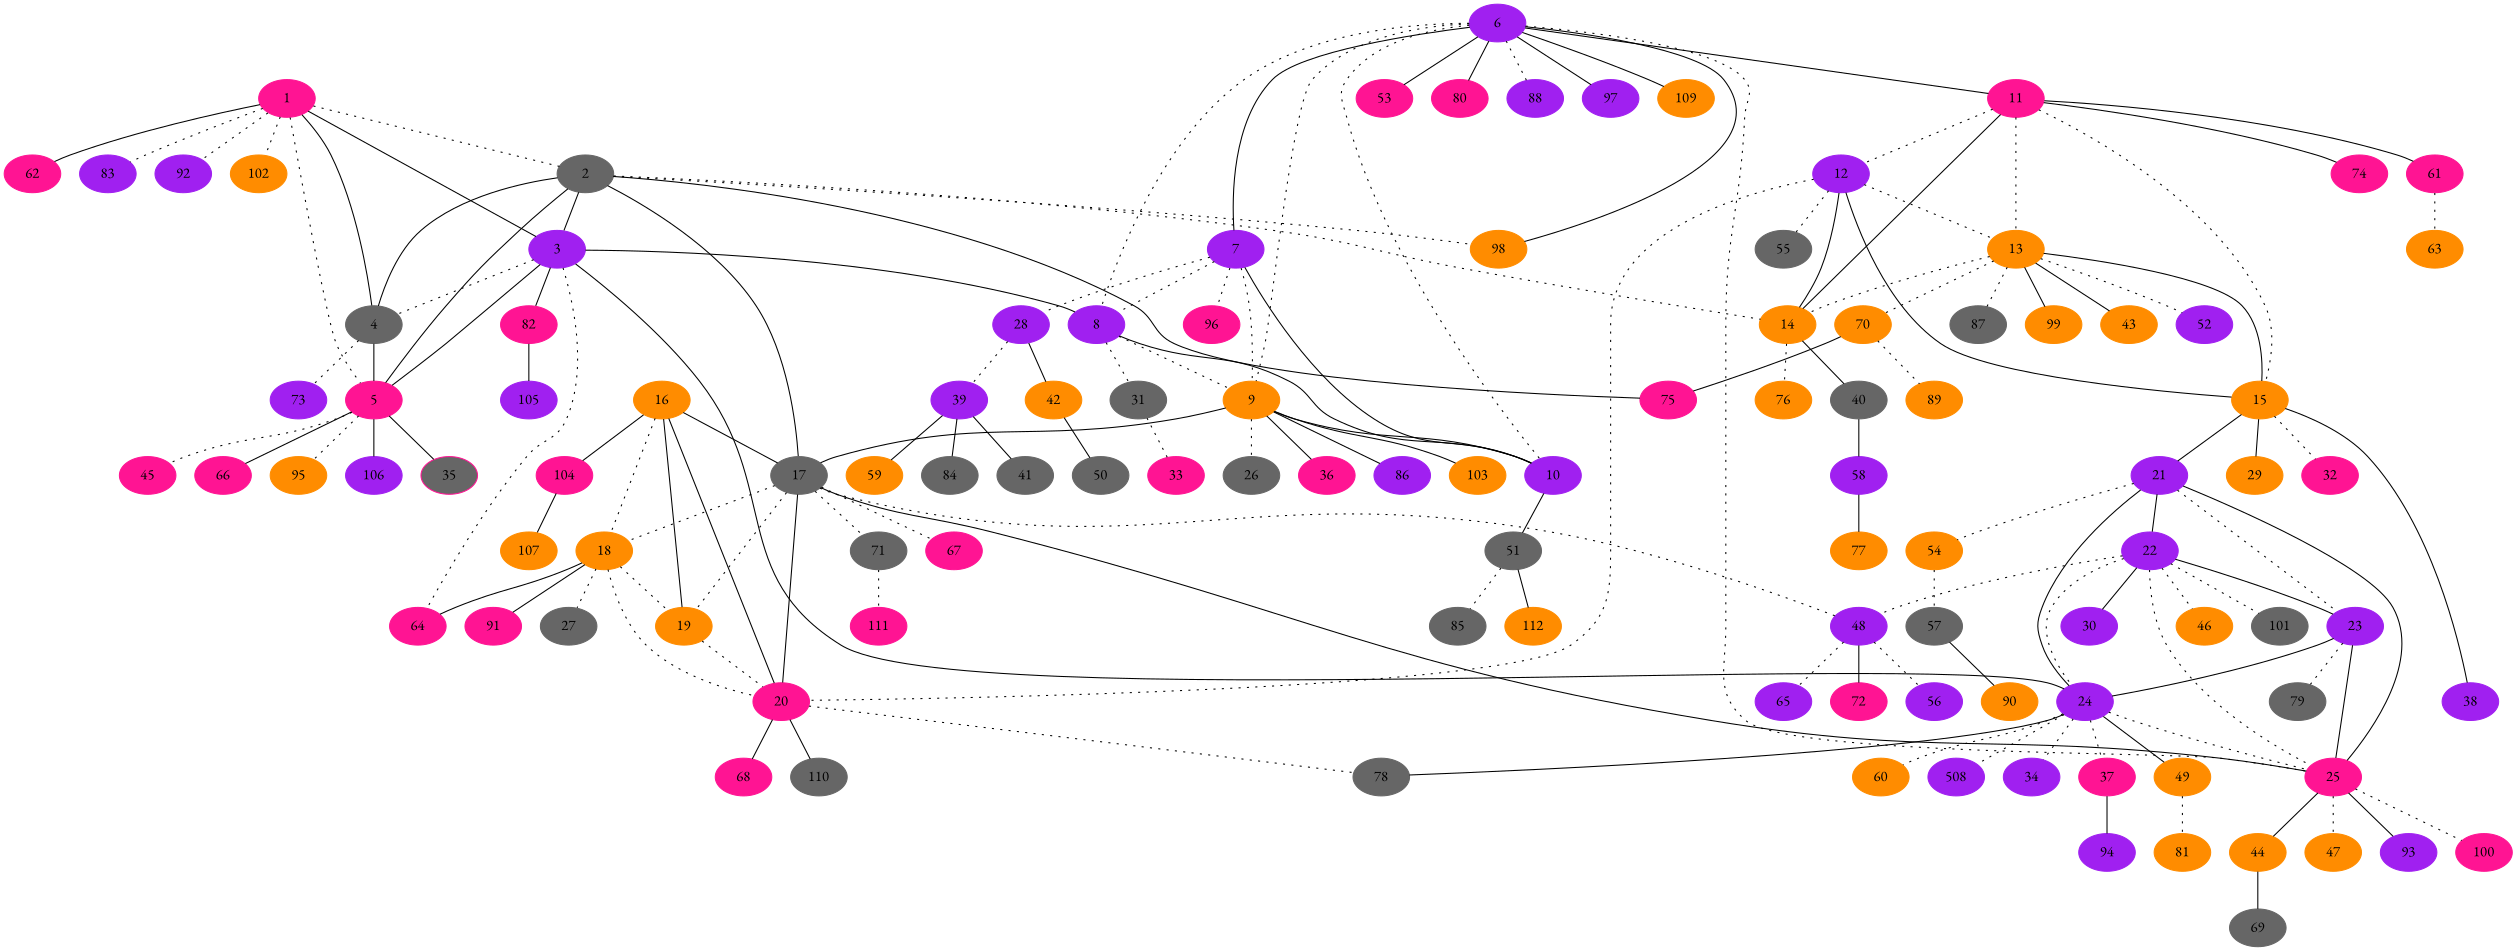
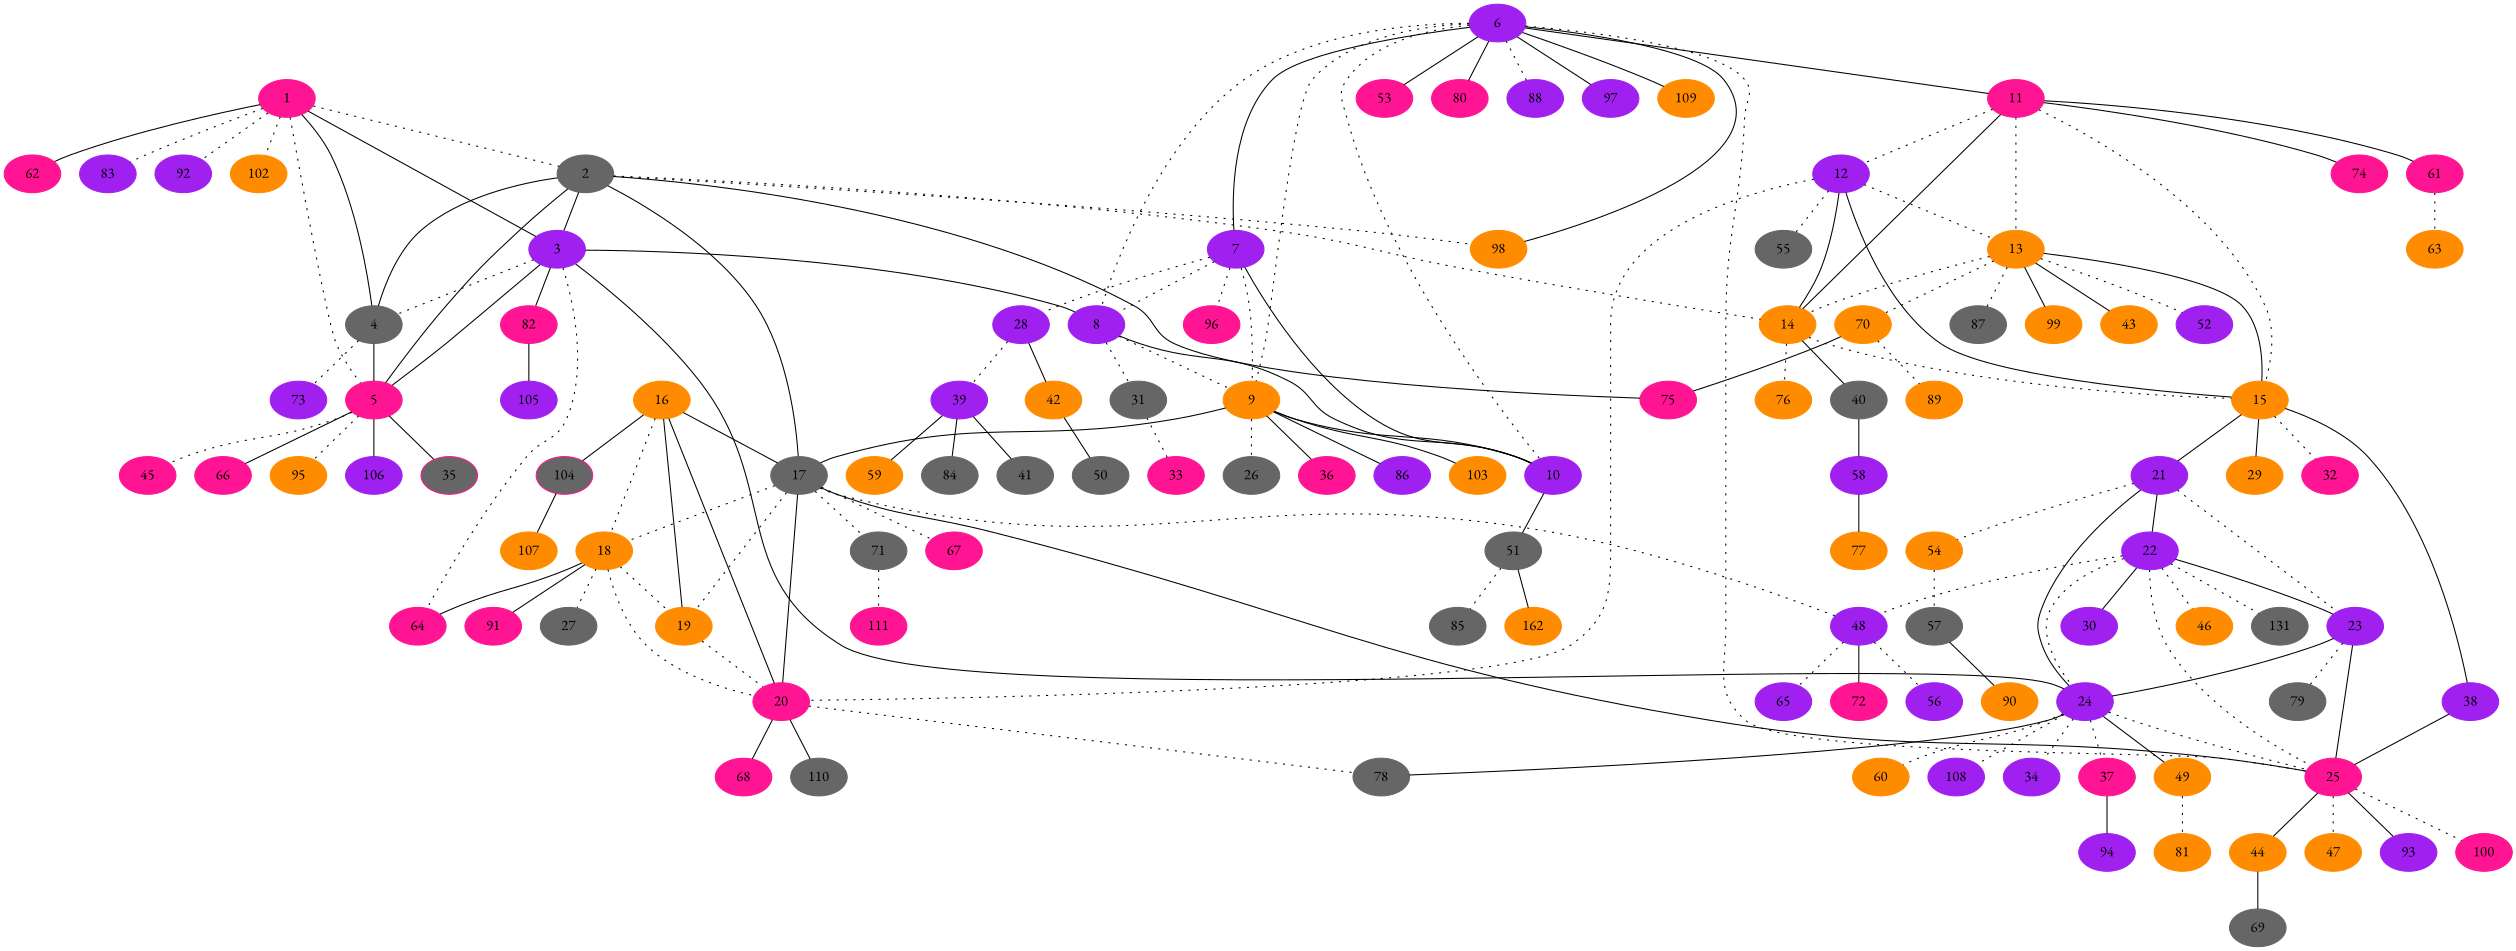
none -> (2018, 382)
(564, 475) -> (564, 475)
(2366, 581) -> (2402, 739)
(1533, 626) -> (1533, 626)
(2280, 626) -> (2280, 626)
(1956, 777) -> (1956, 777)
